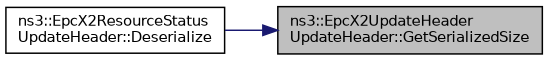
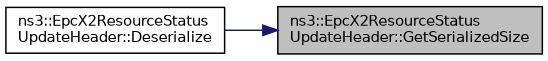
(410, 30) -> (410, 30)
